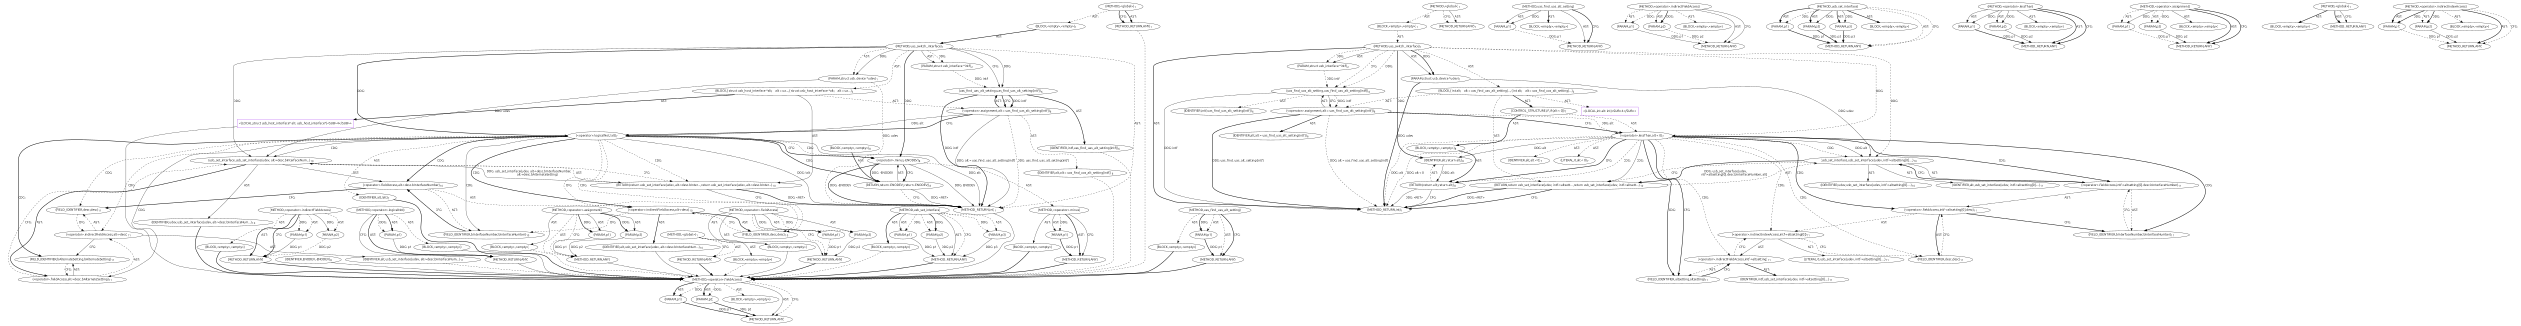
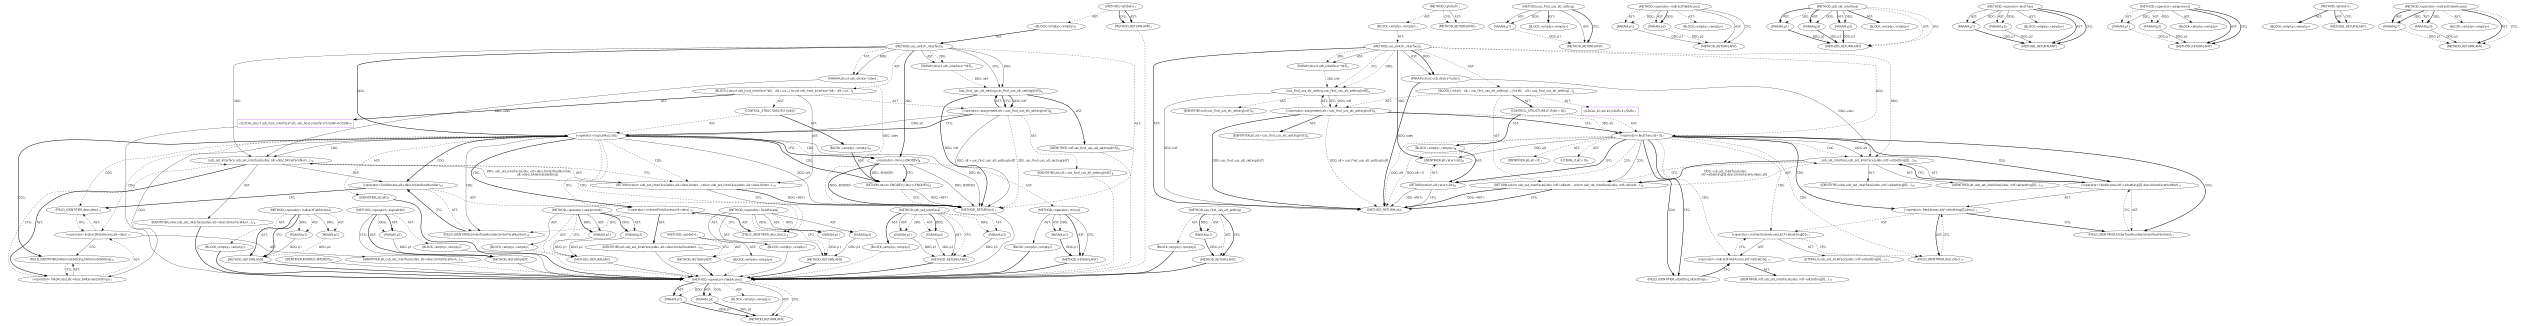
none -> (770, 111)
(1441, 172) -> none
(898, 174) -> none
(1707, 269) -> none
